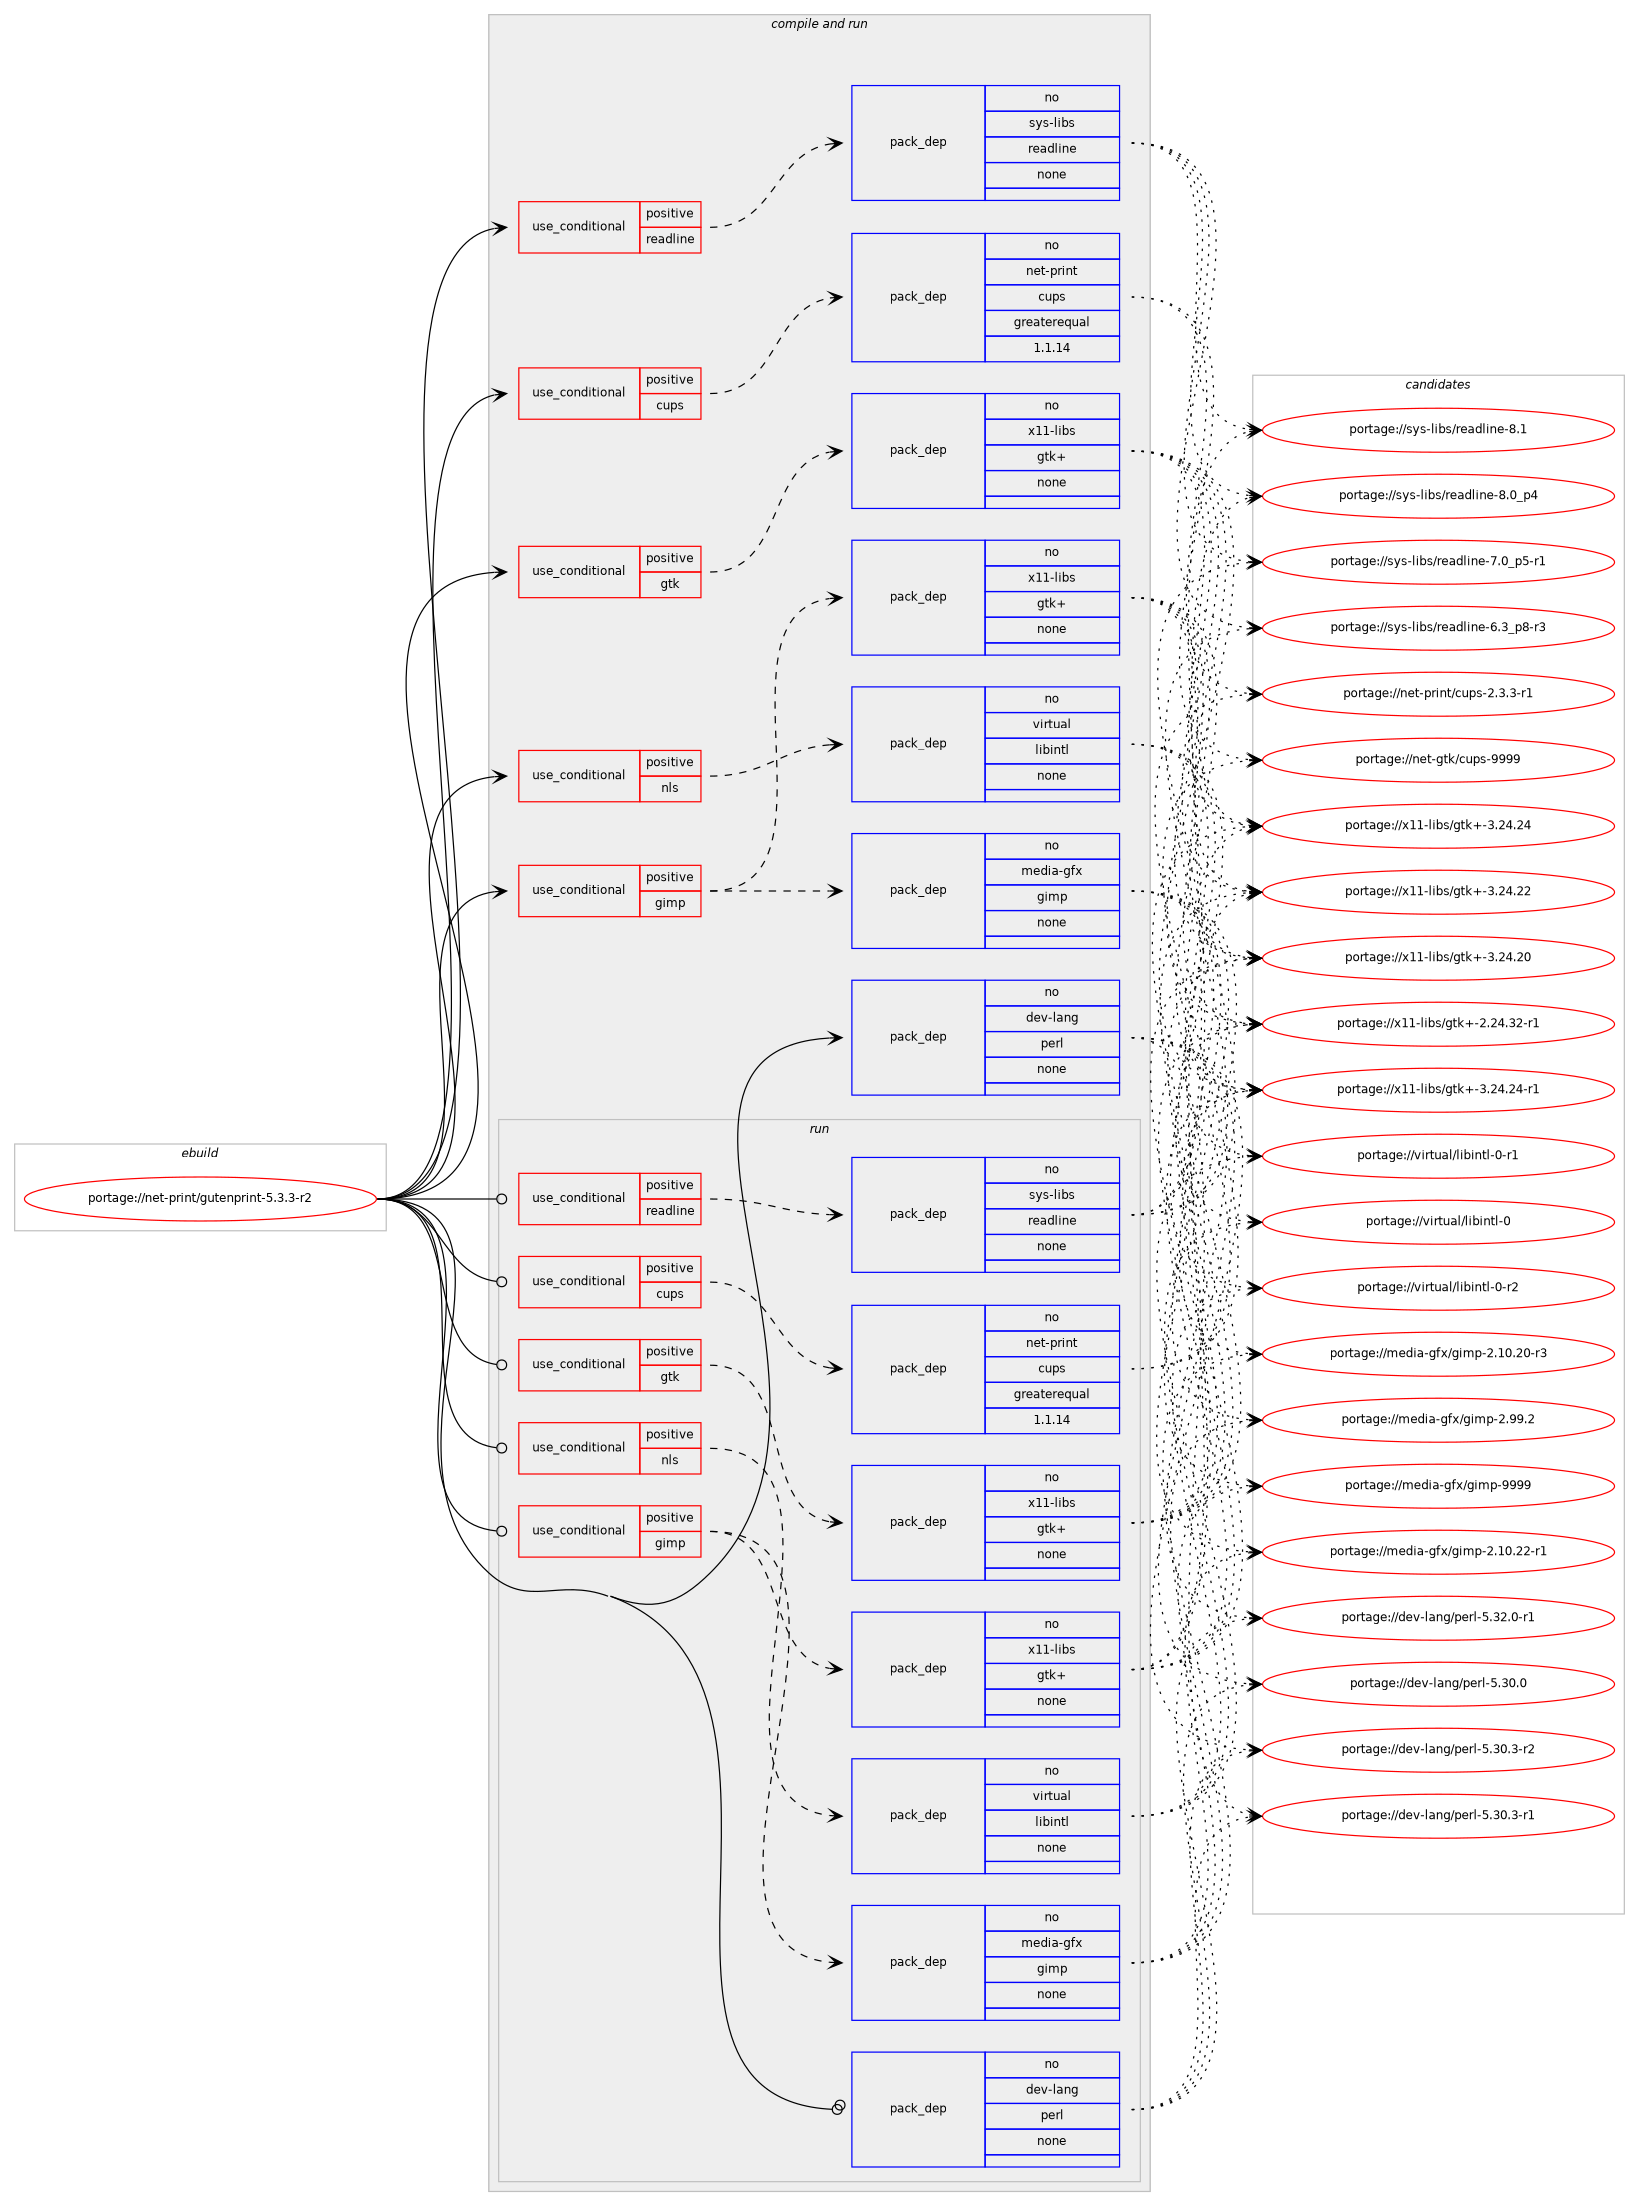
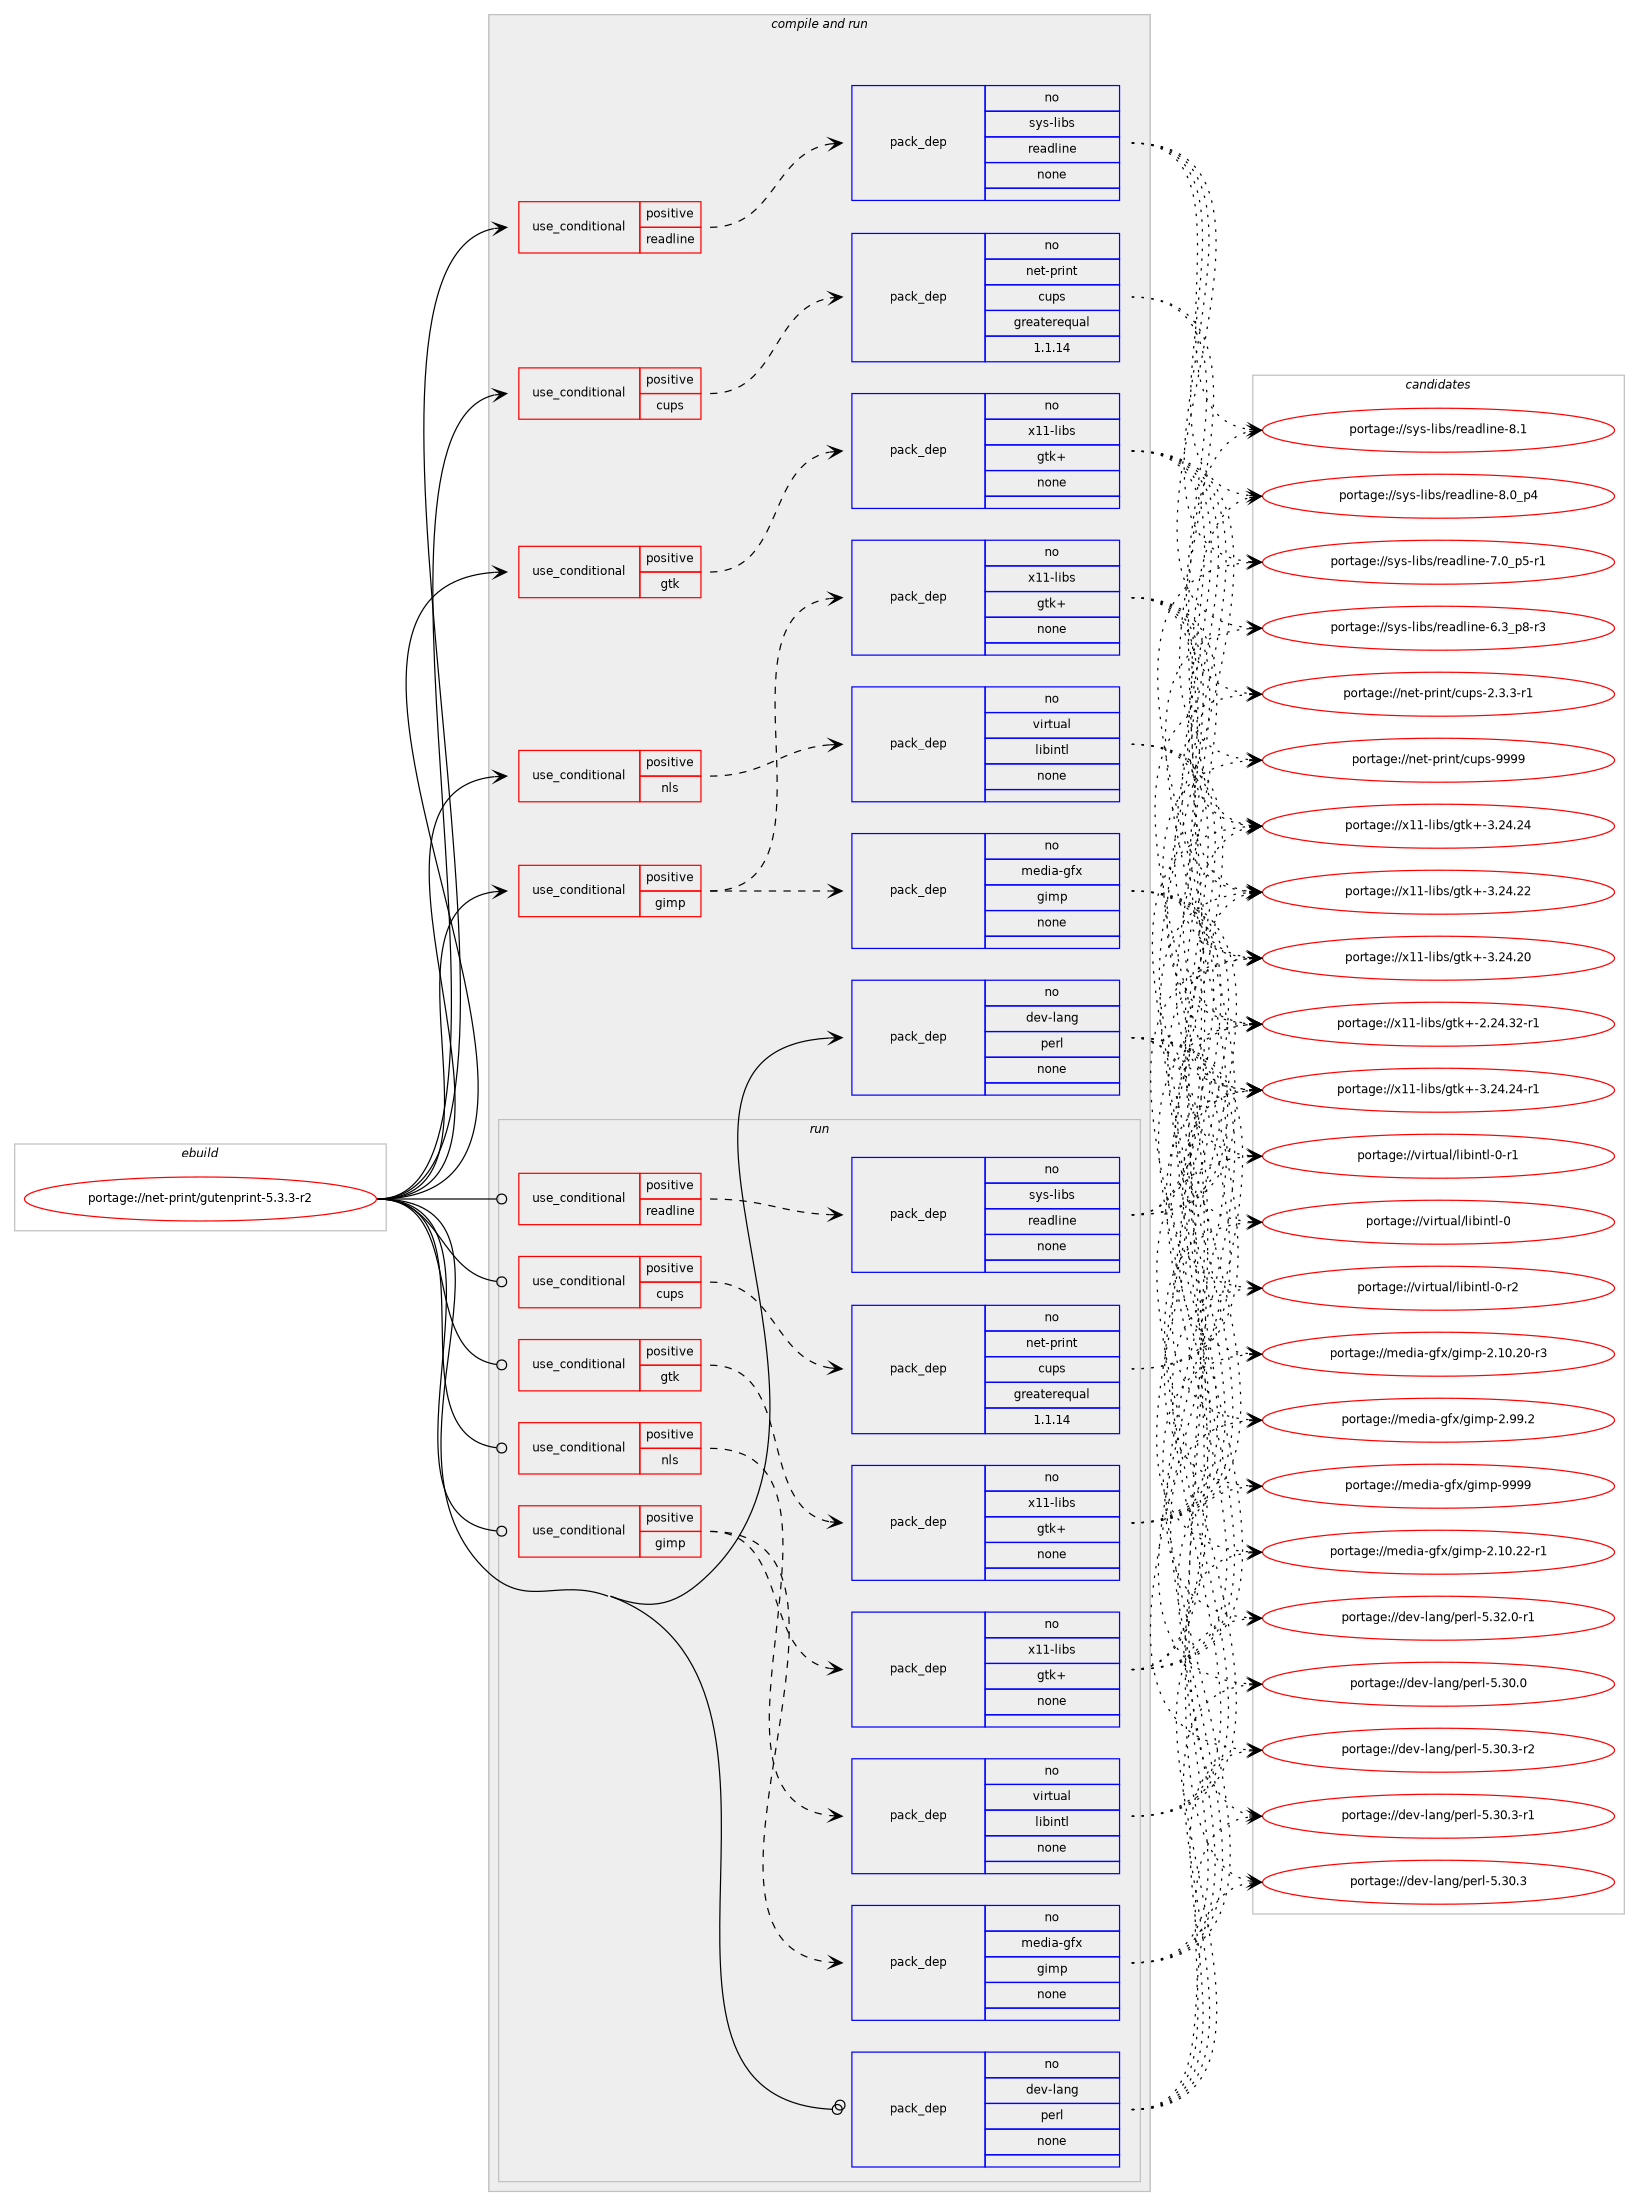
(1439, 760) -> (1439, 760)
none -> (1439, 1882)
